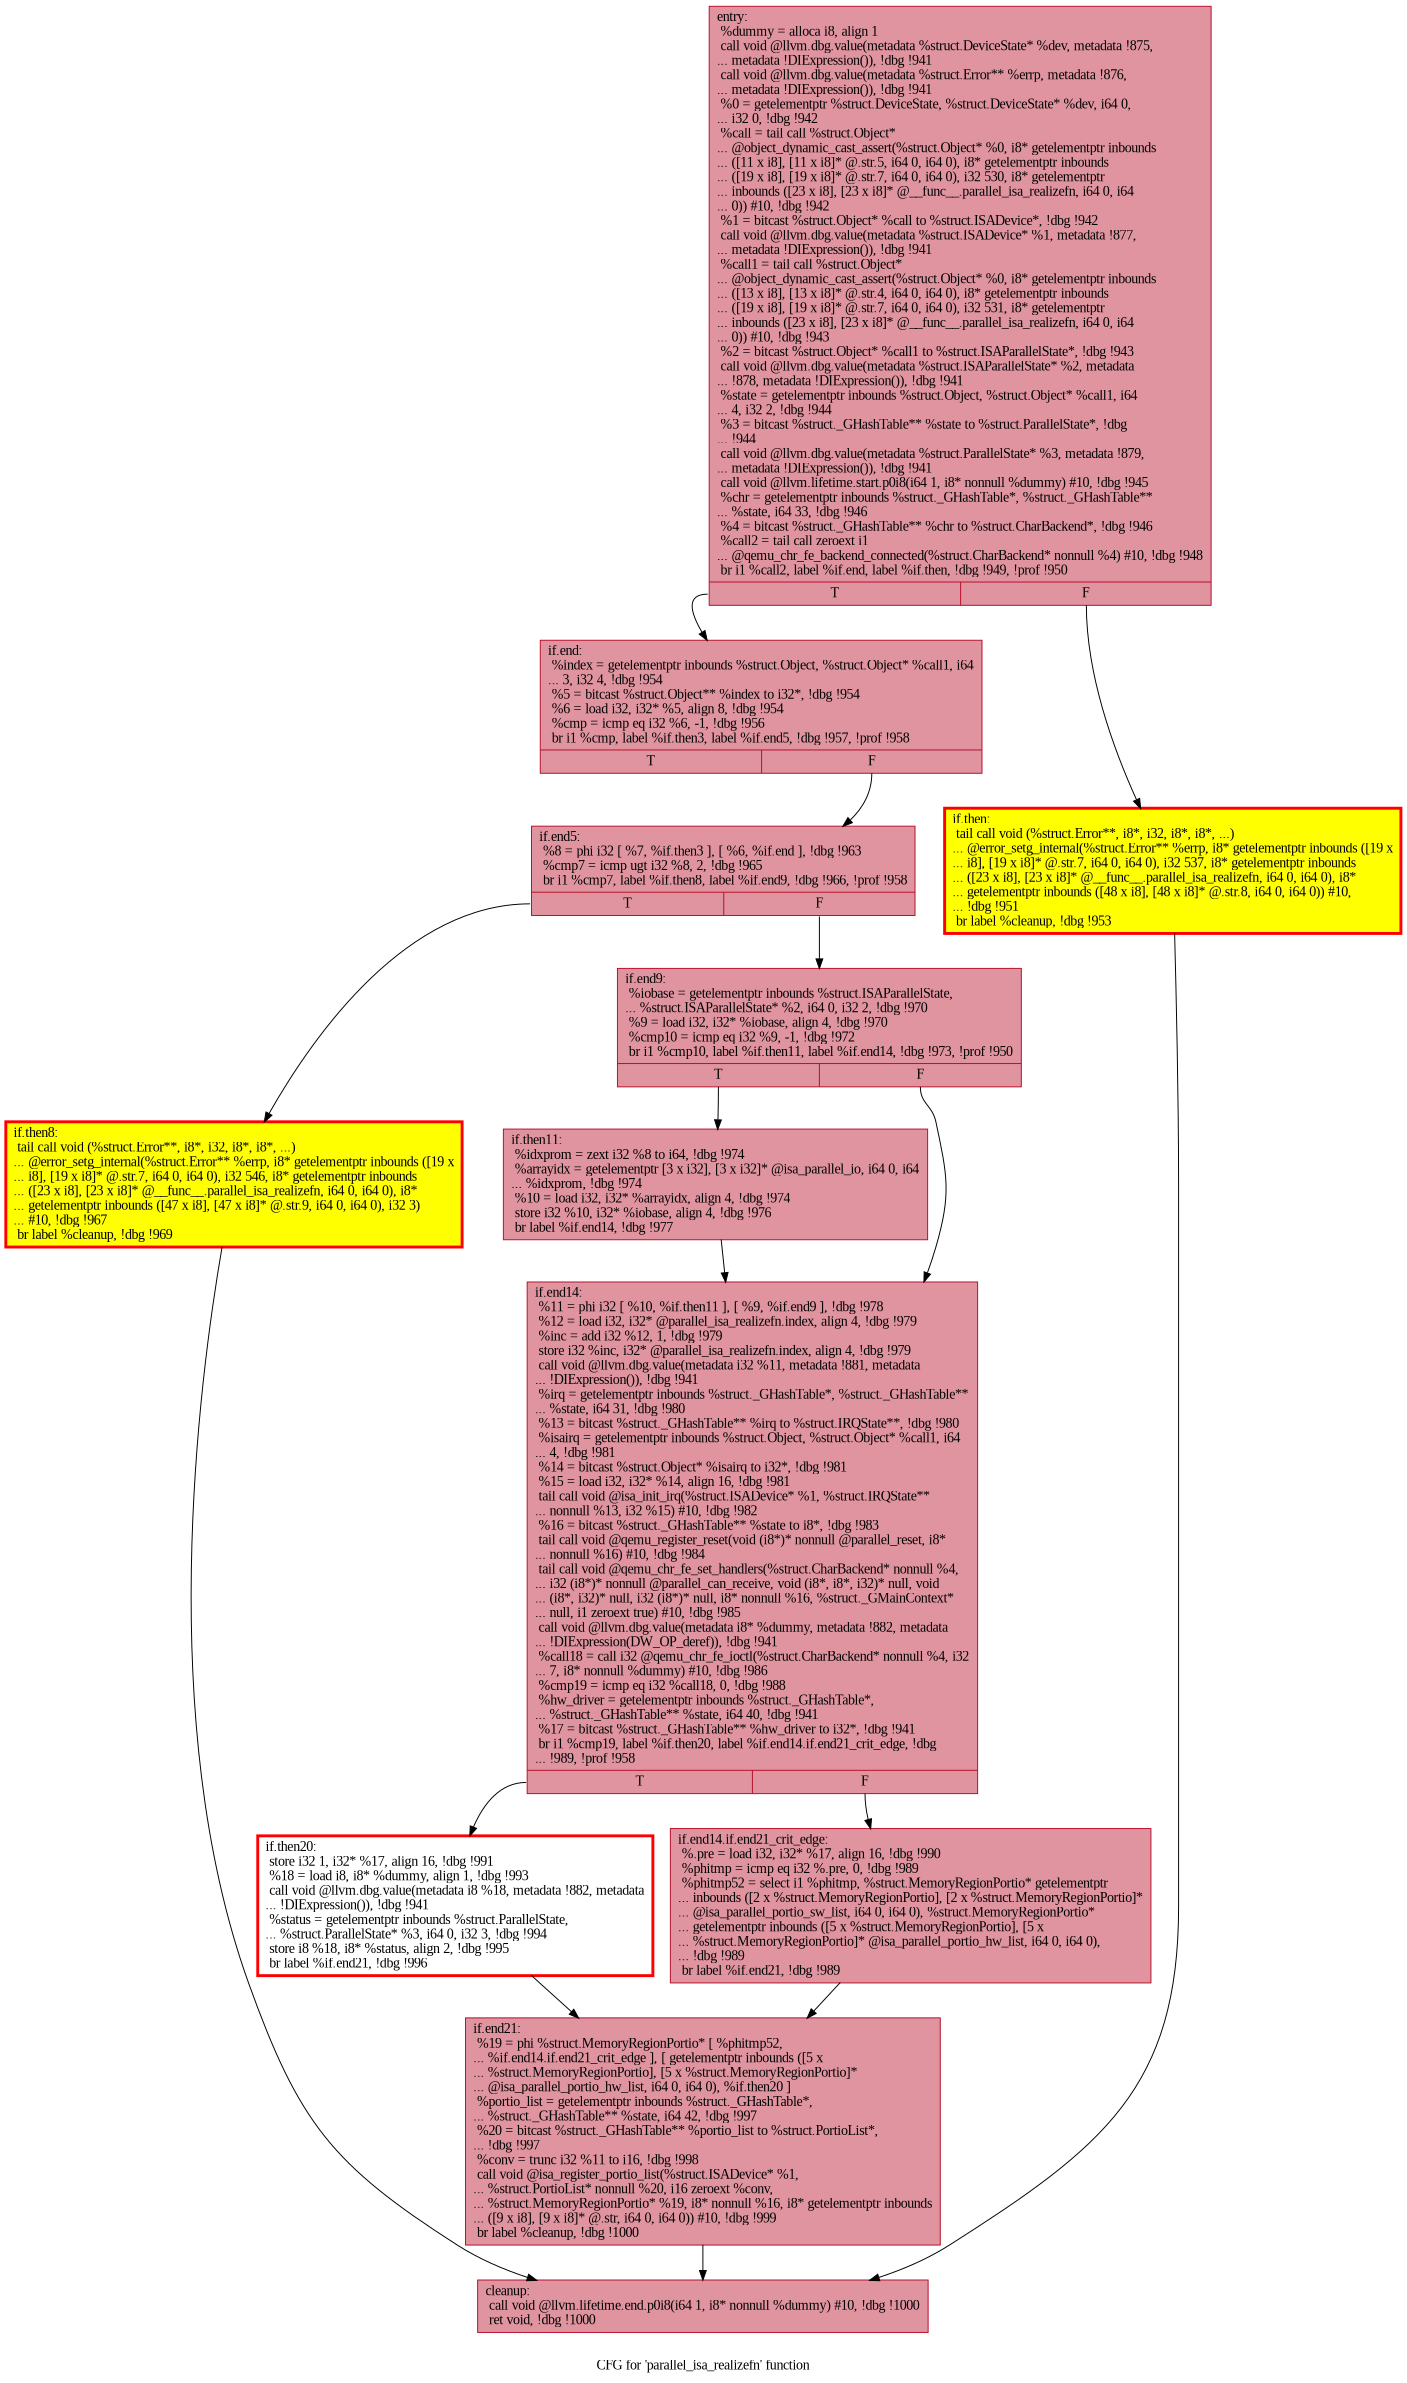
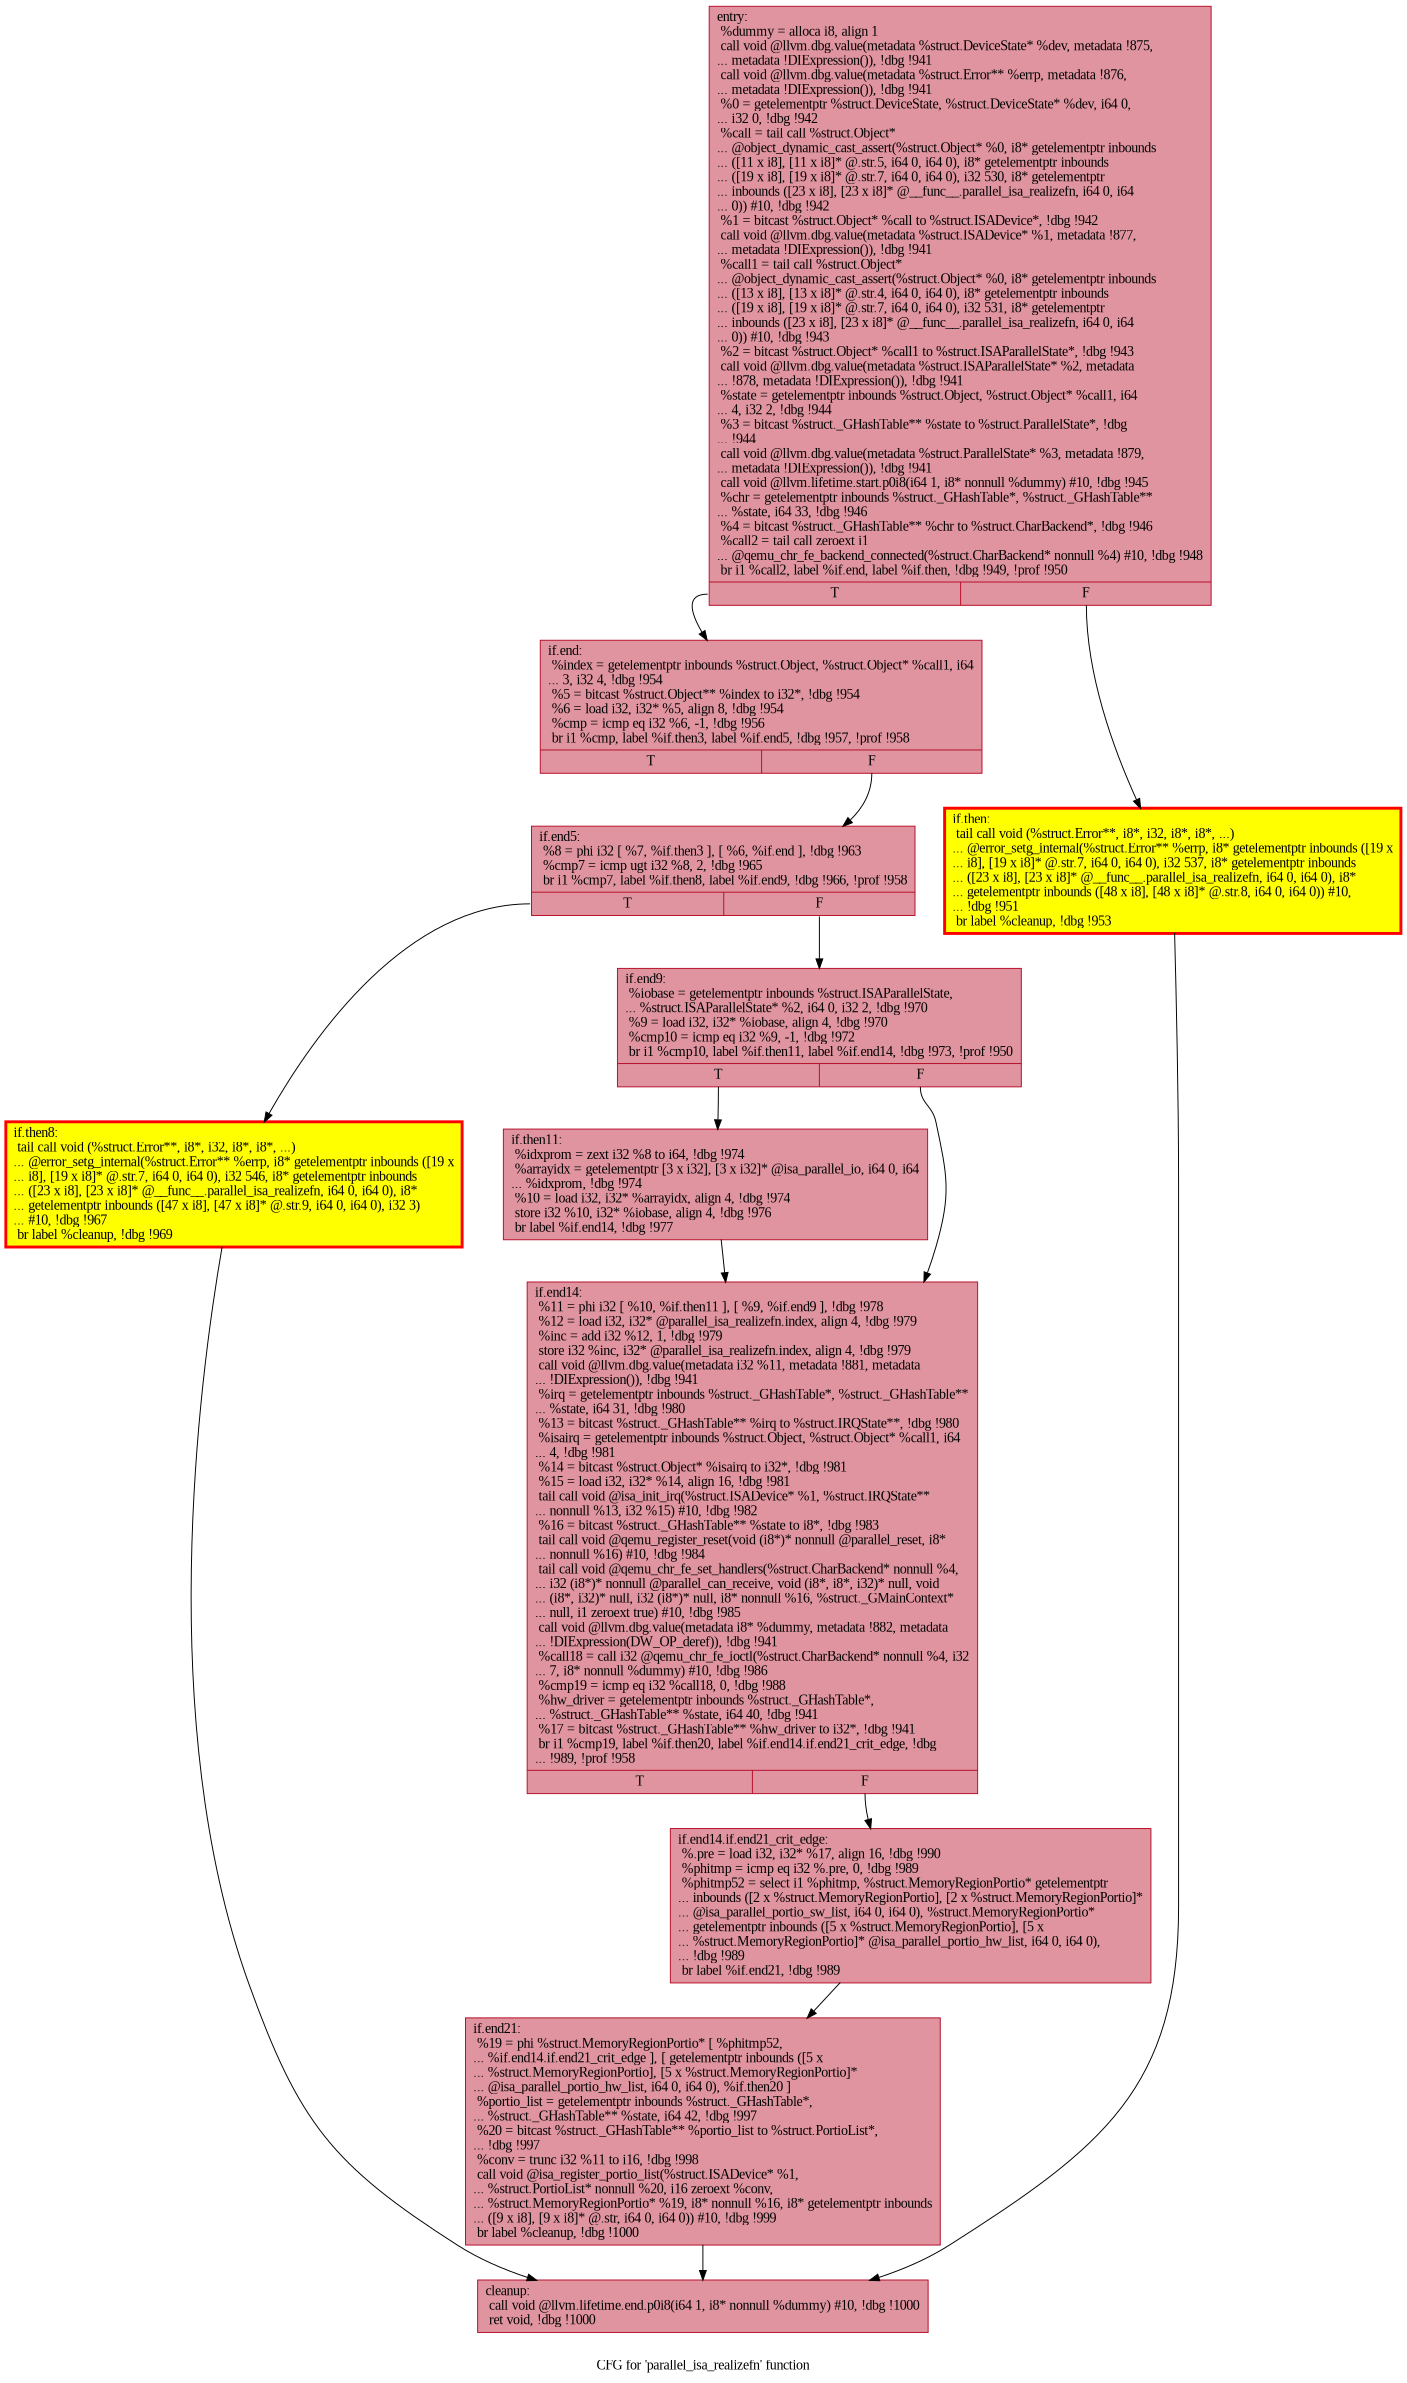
(455, 1906) -> none
